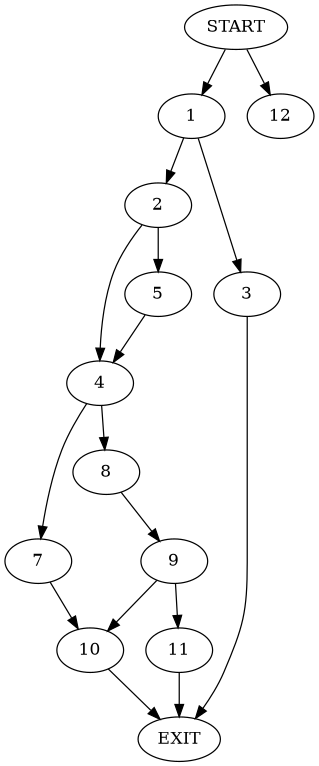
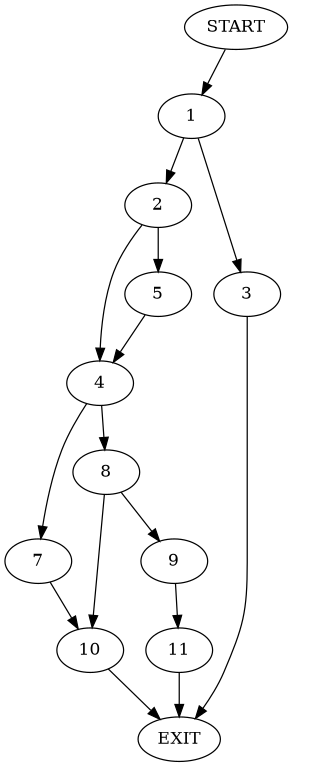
(281, 116) -> none
(137, 601) -> (99, 555)
